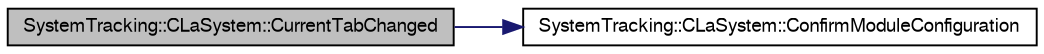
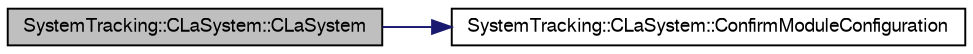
(231, 27) -> (195, 27)
